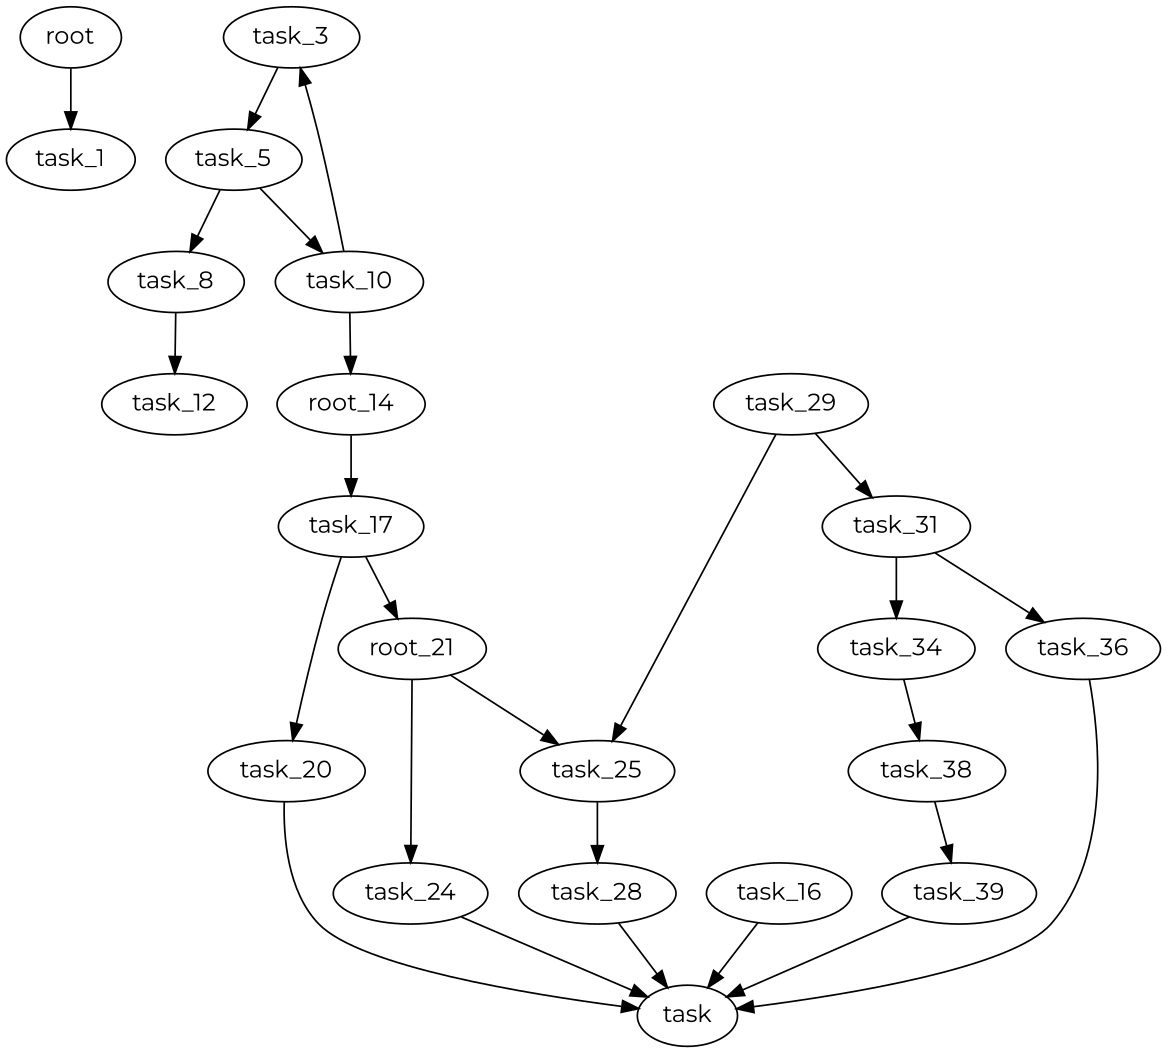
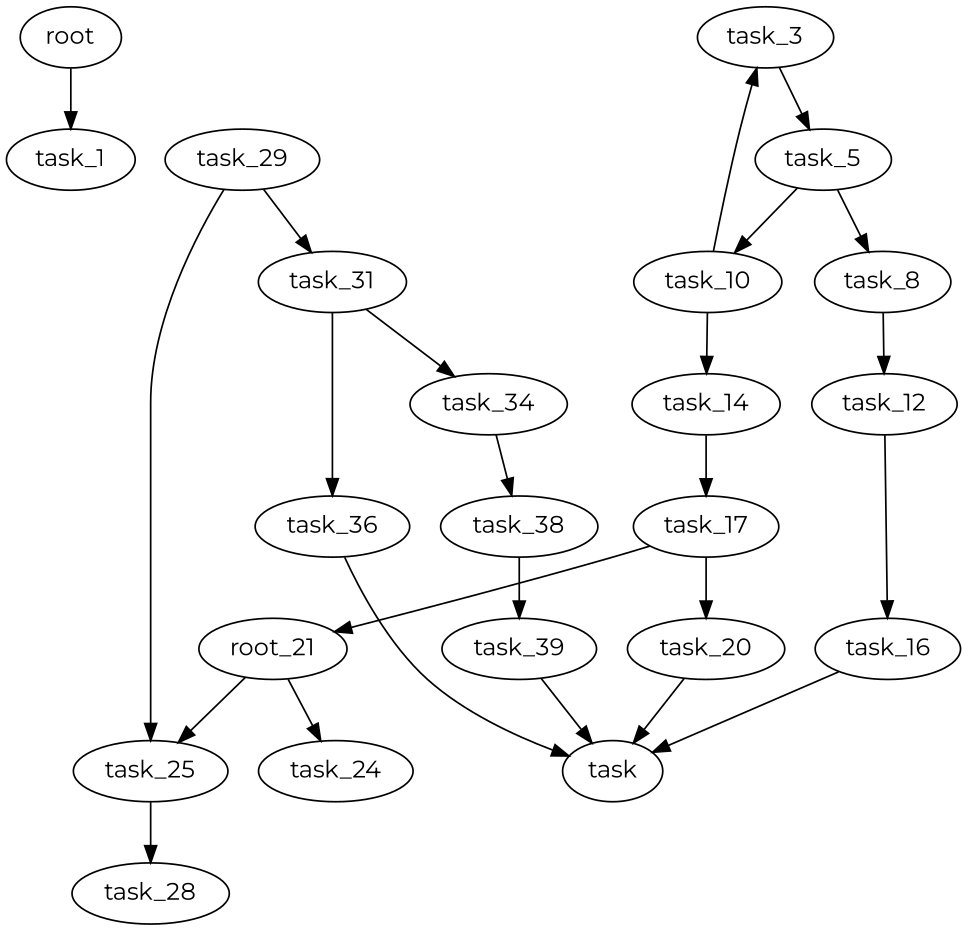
(351, 404) -> (706, 404)
none -> (886, 518)
(638, 949) -> none
(547, 954) -> none
